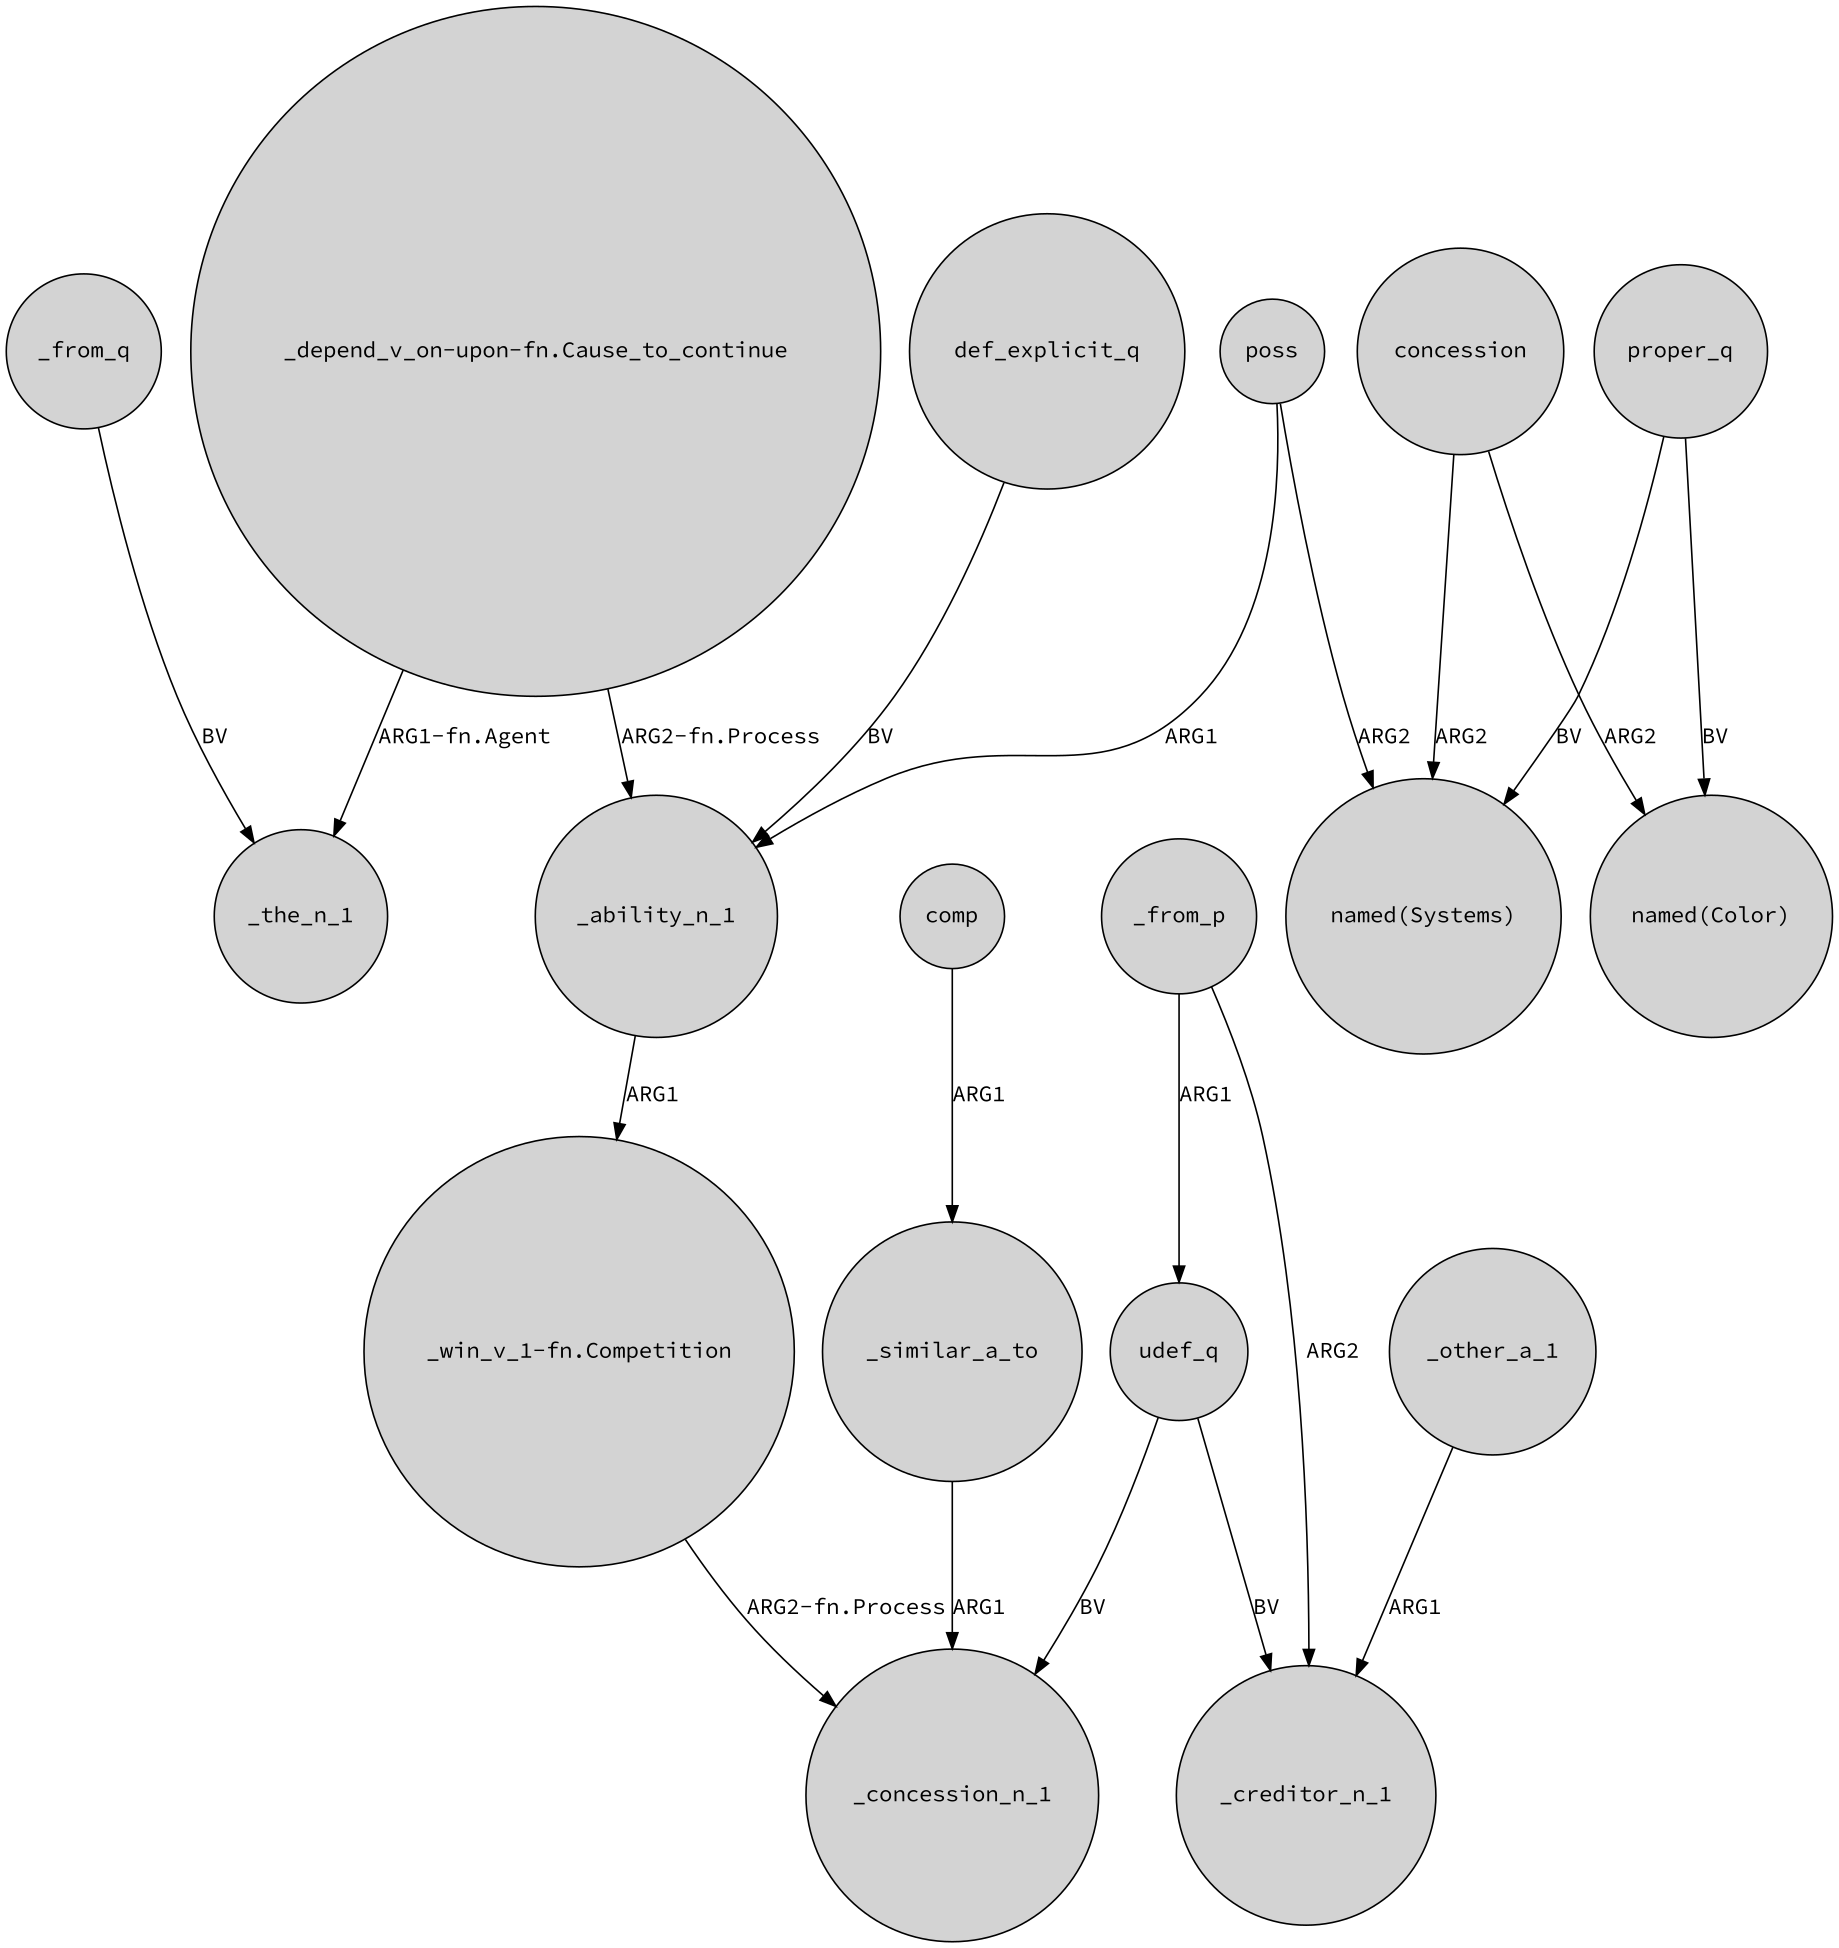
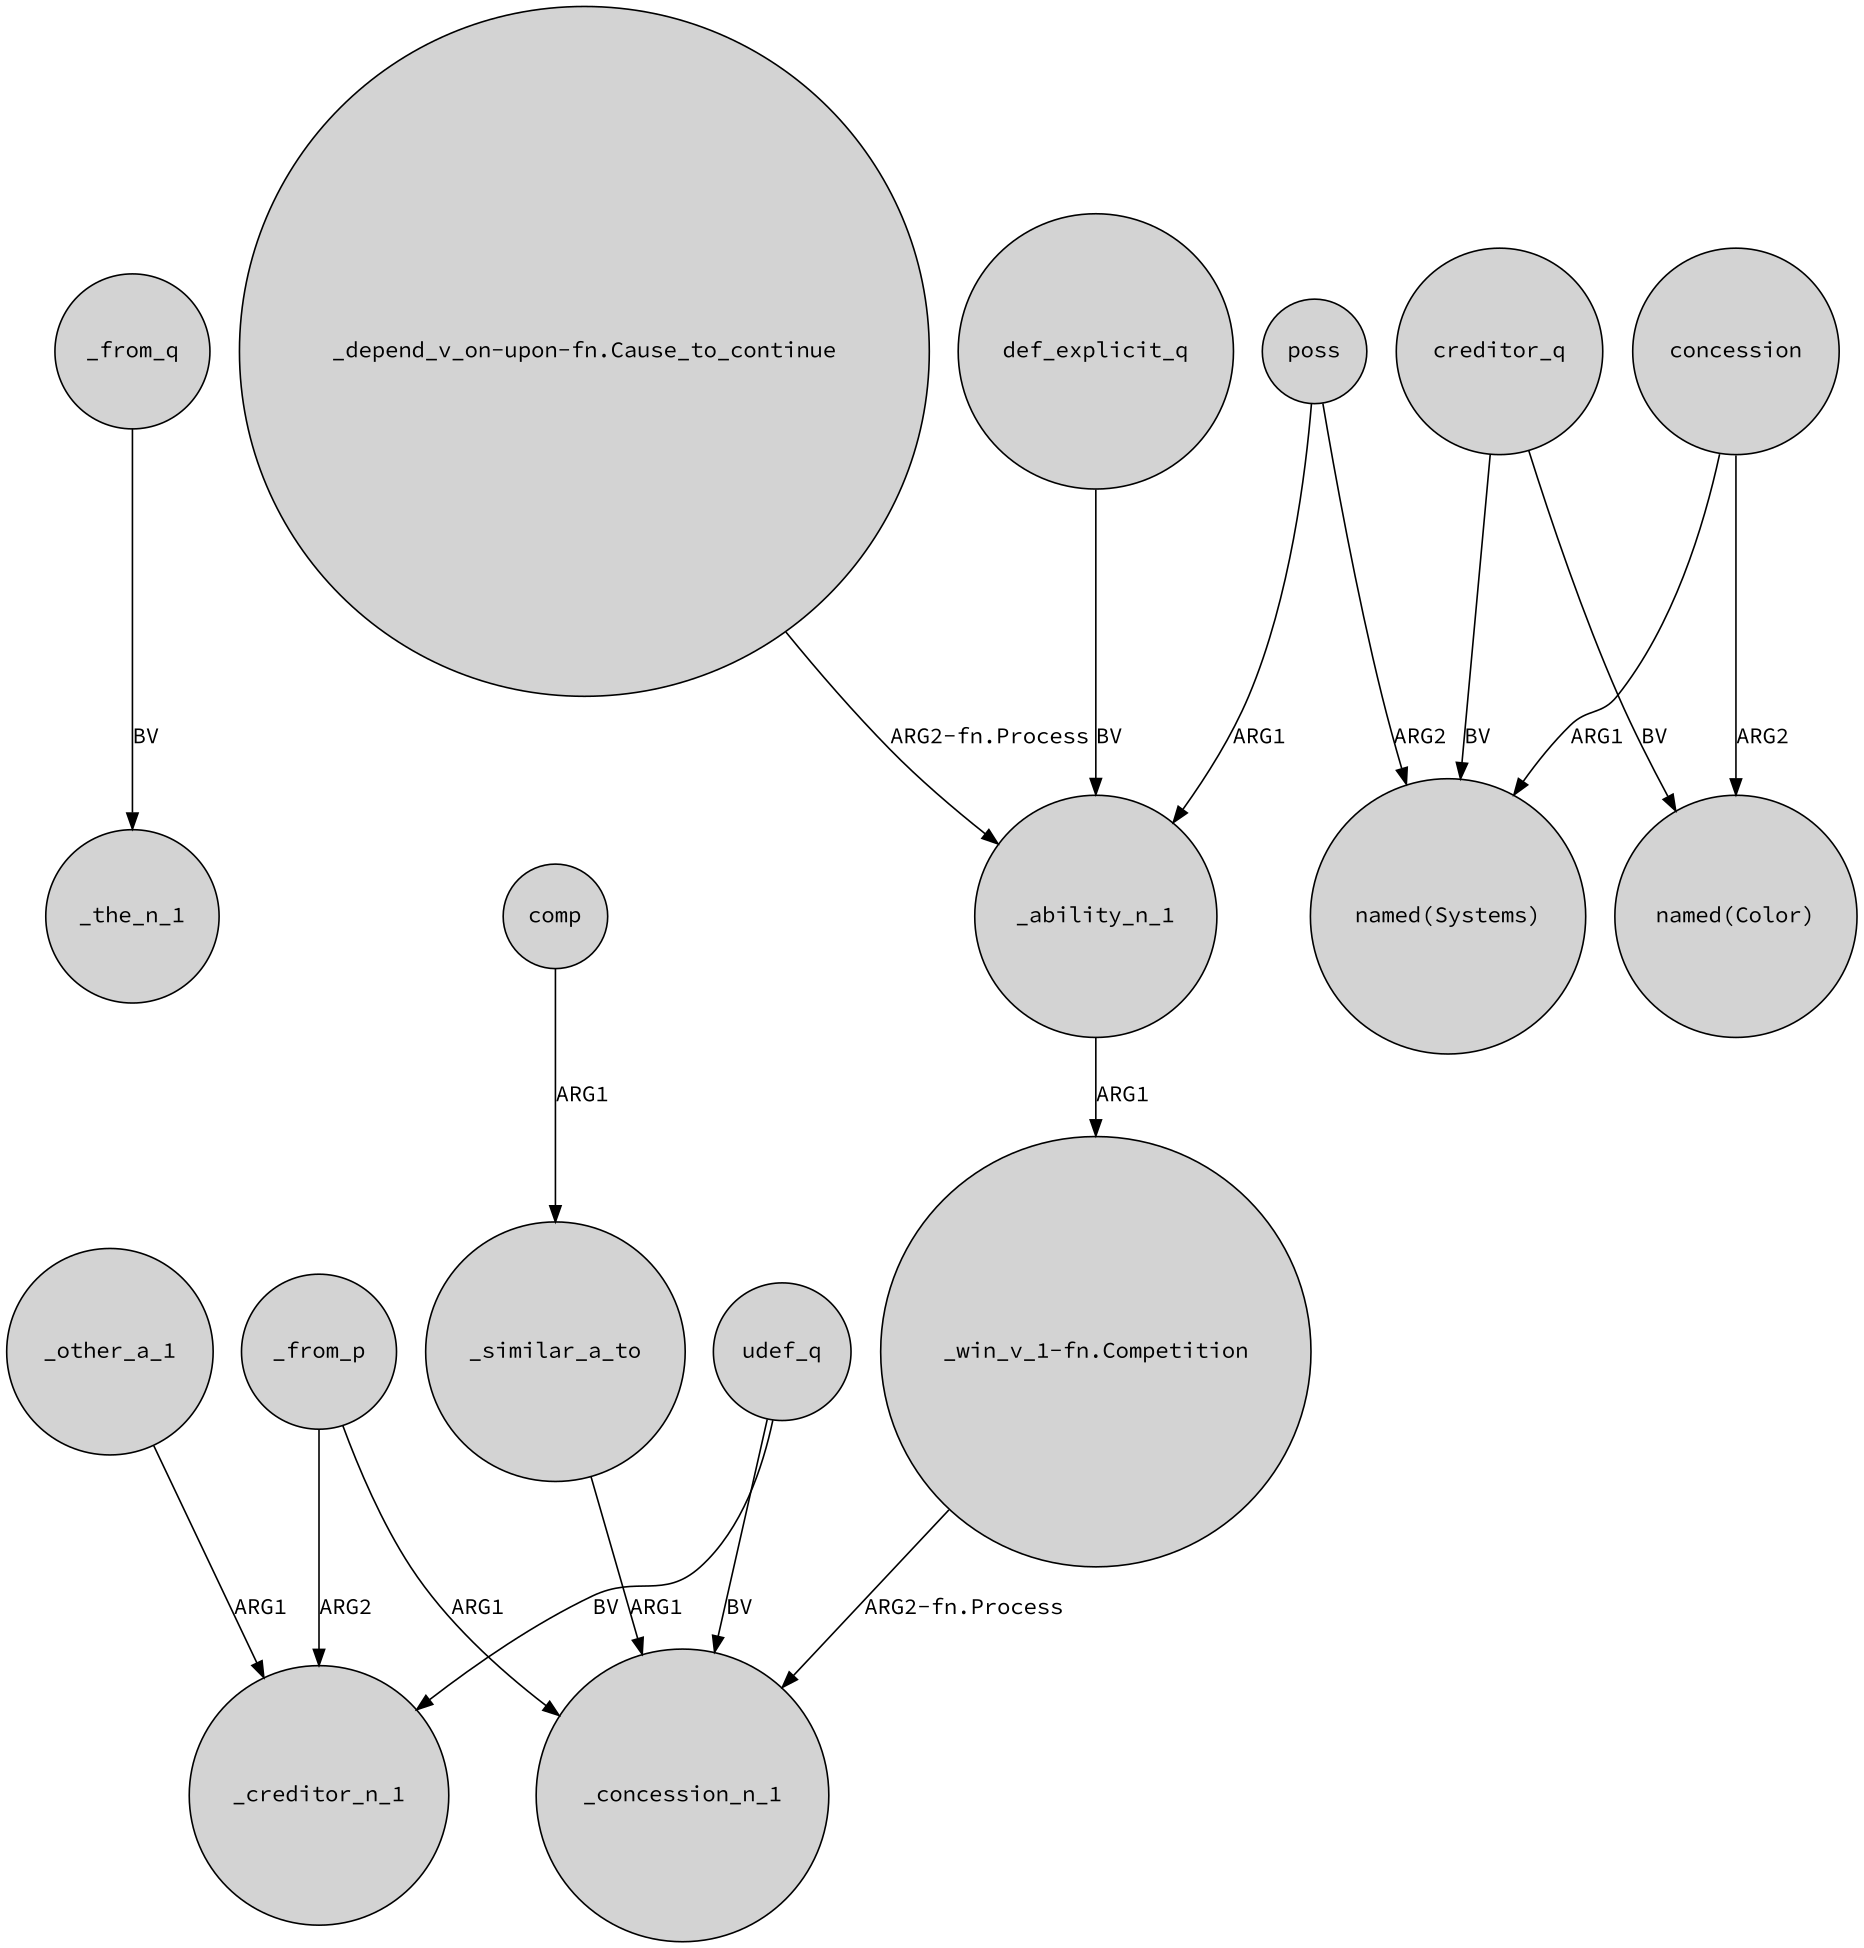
(1681, 351) -> (1500, 351)
(1462, 737) -> (1598, 737)
(372, 745) -> none
(1179, 1130) -> (421, 1582)
